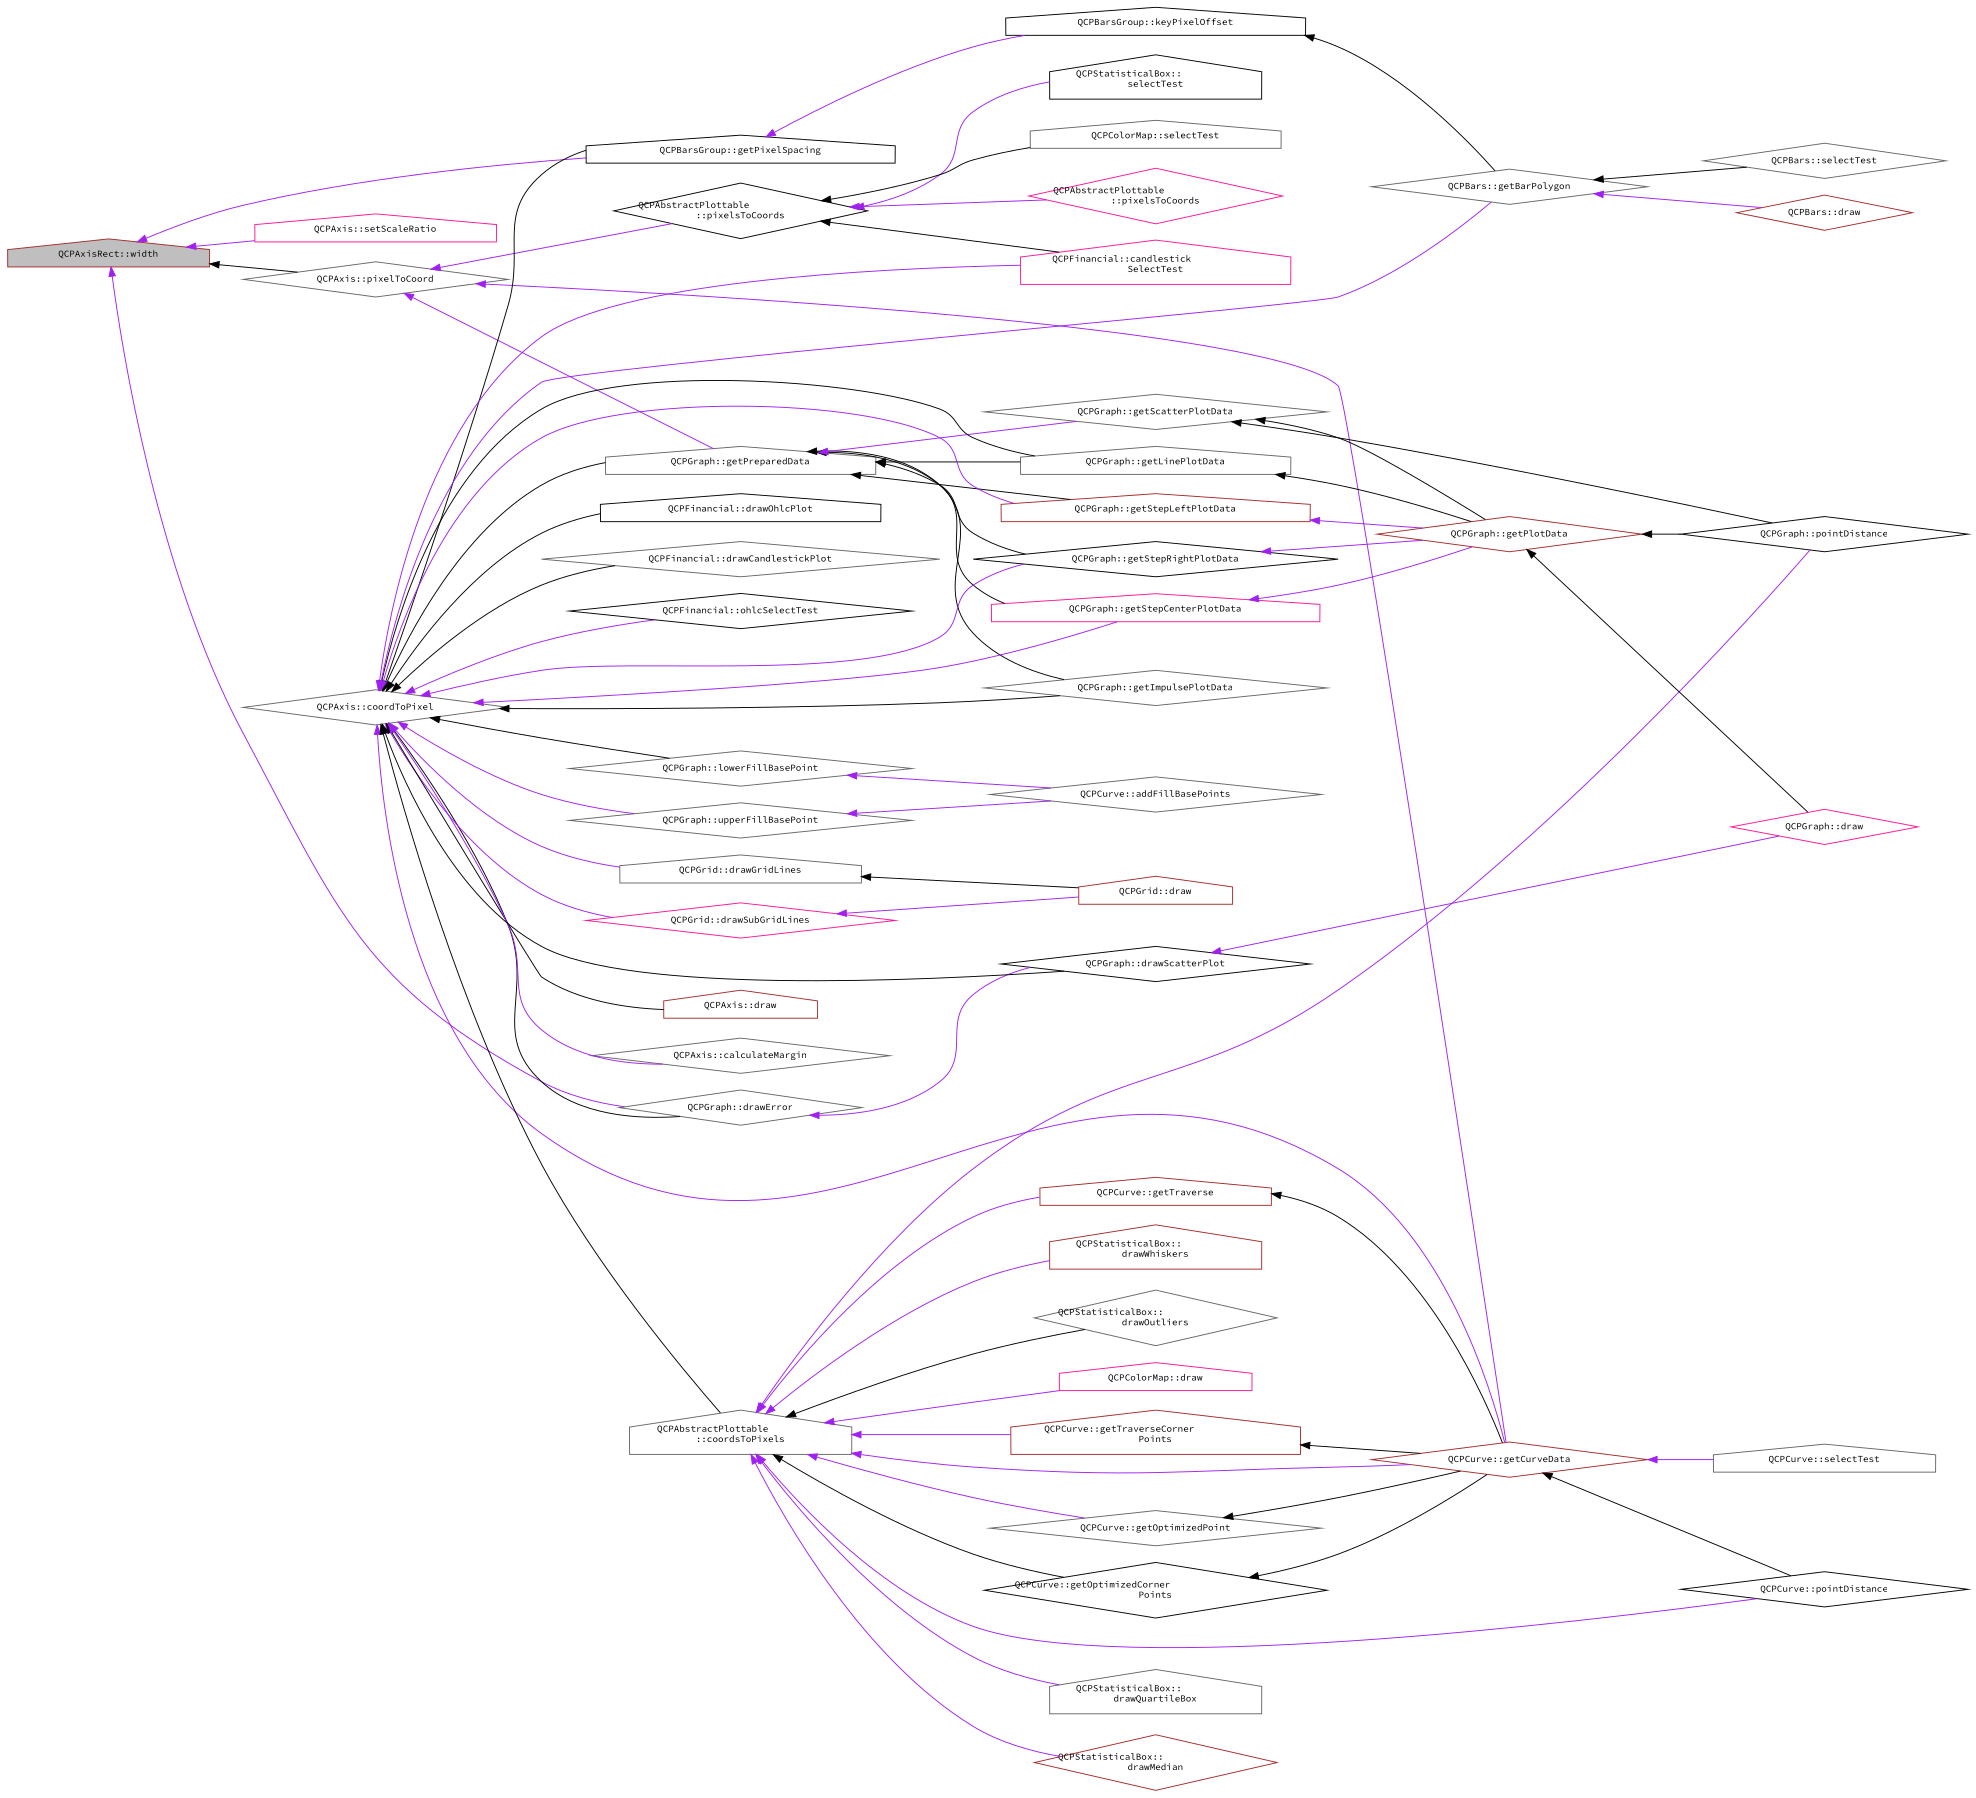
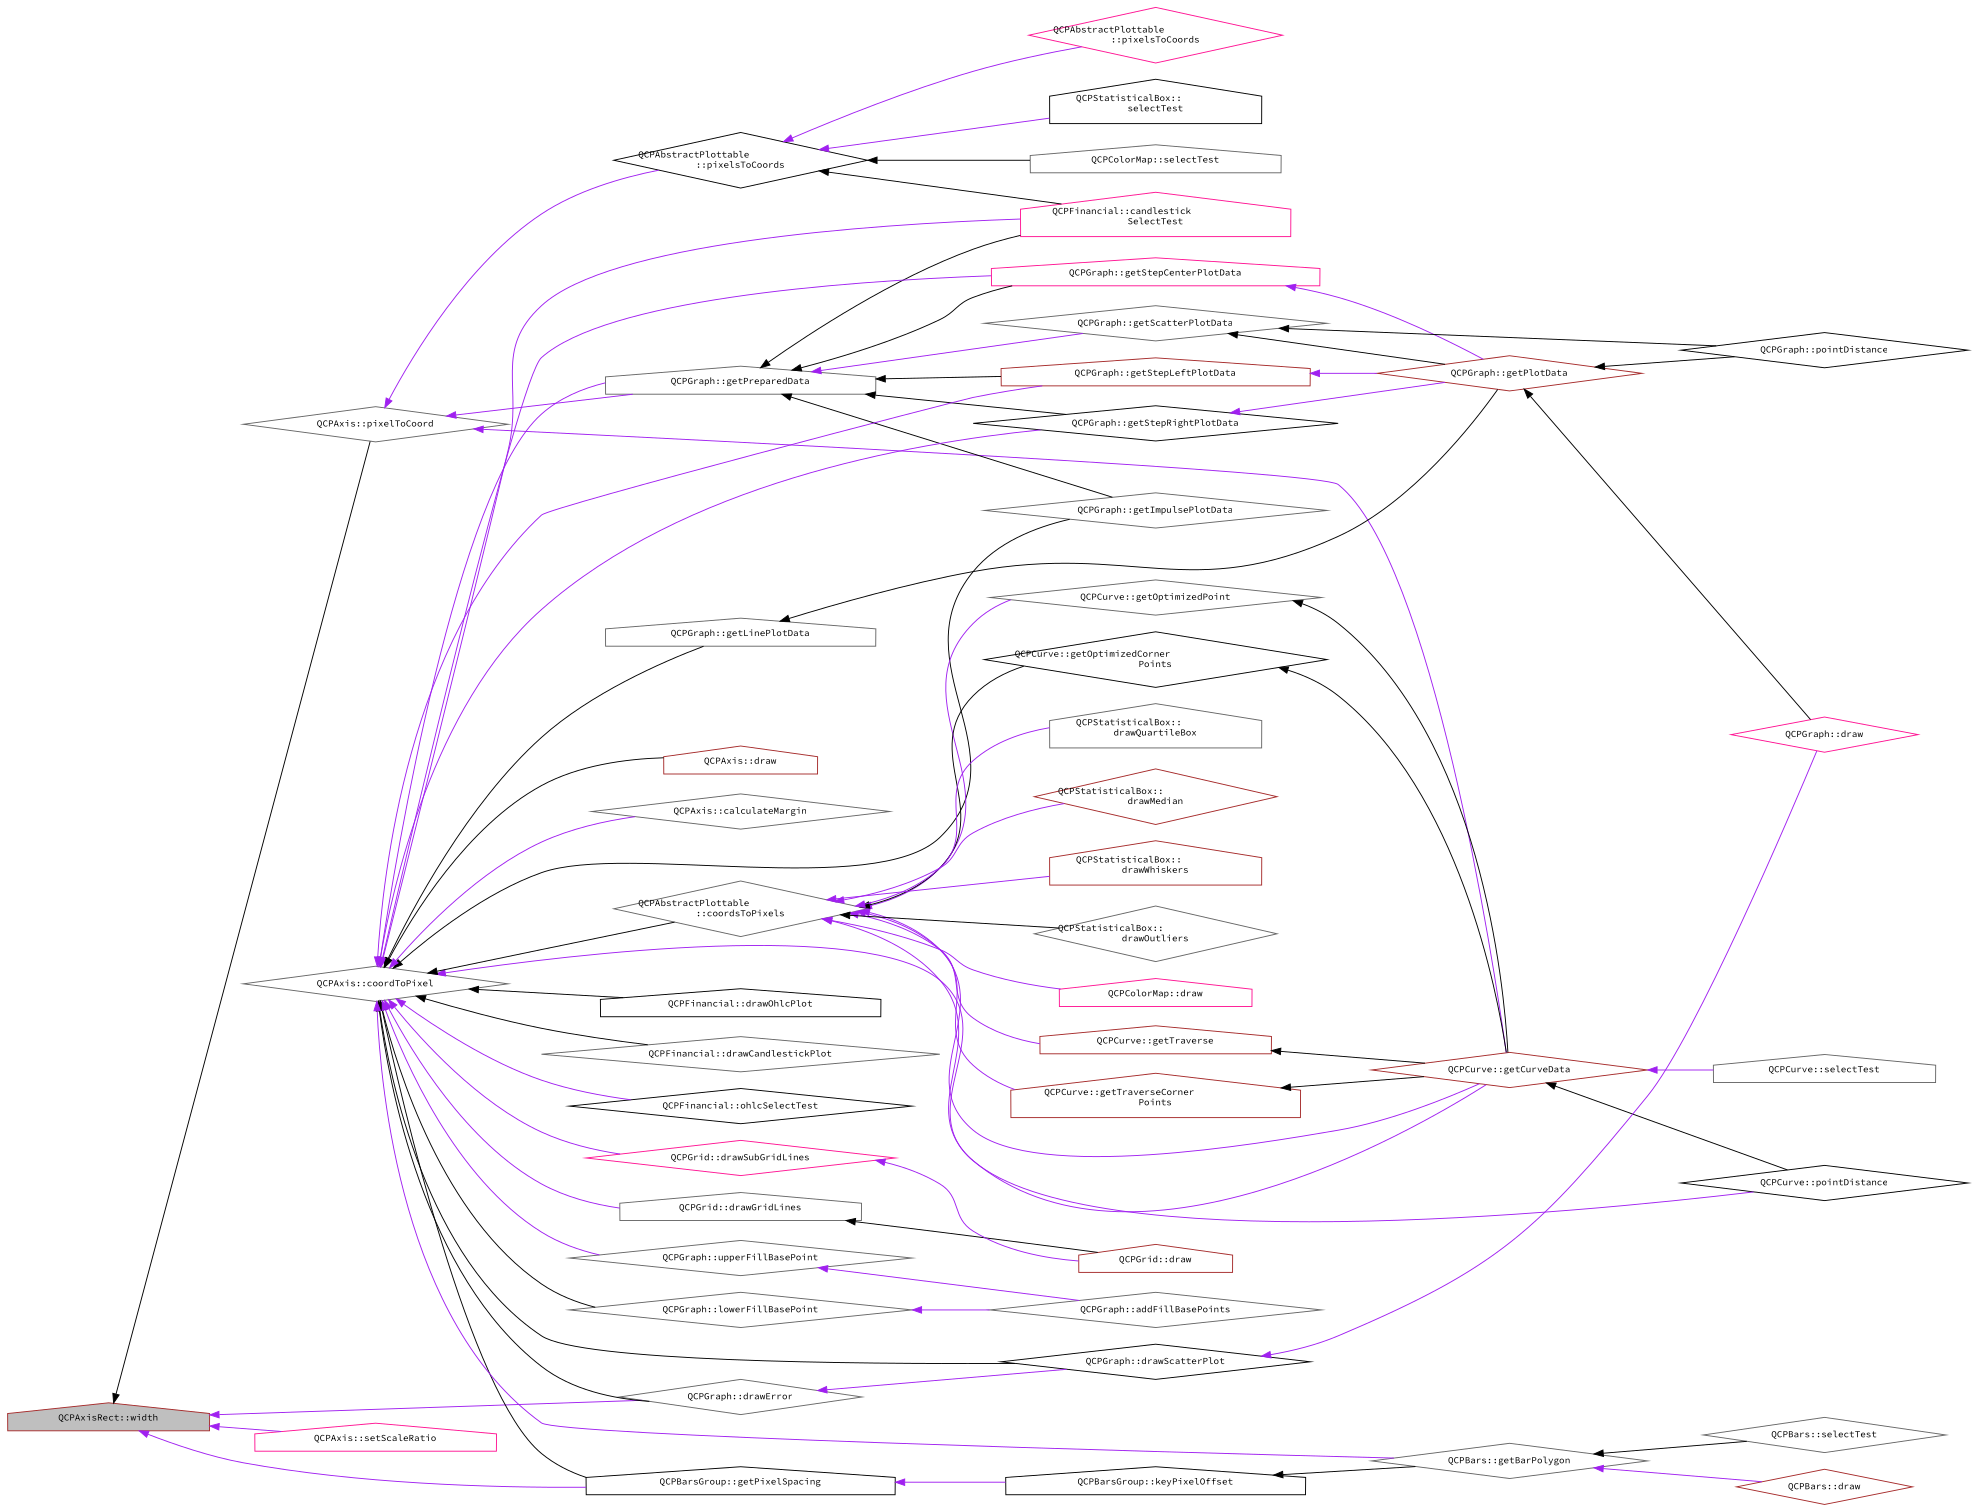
(949, 462) -> (889, 288)
(471, 546) -> (444, 642)
(1156, 794) -> (1156, 1310)
(1304, 1011) -> none
(741, 1435) -> (741, 909)
